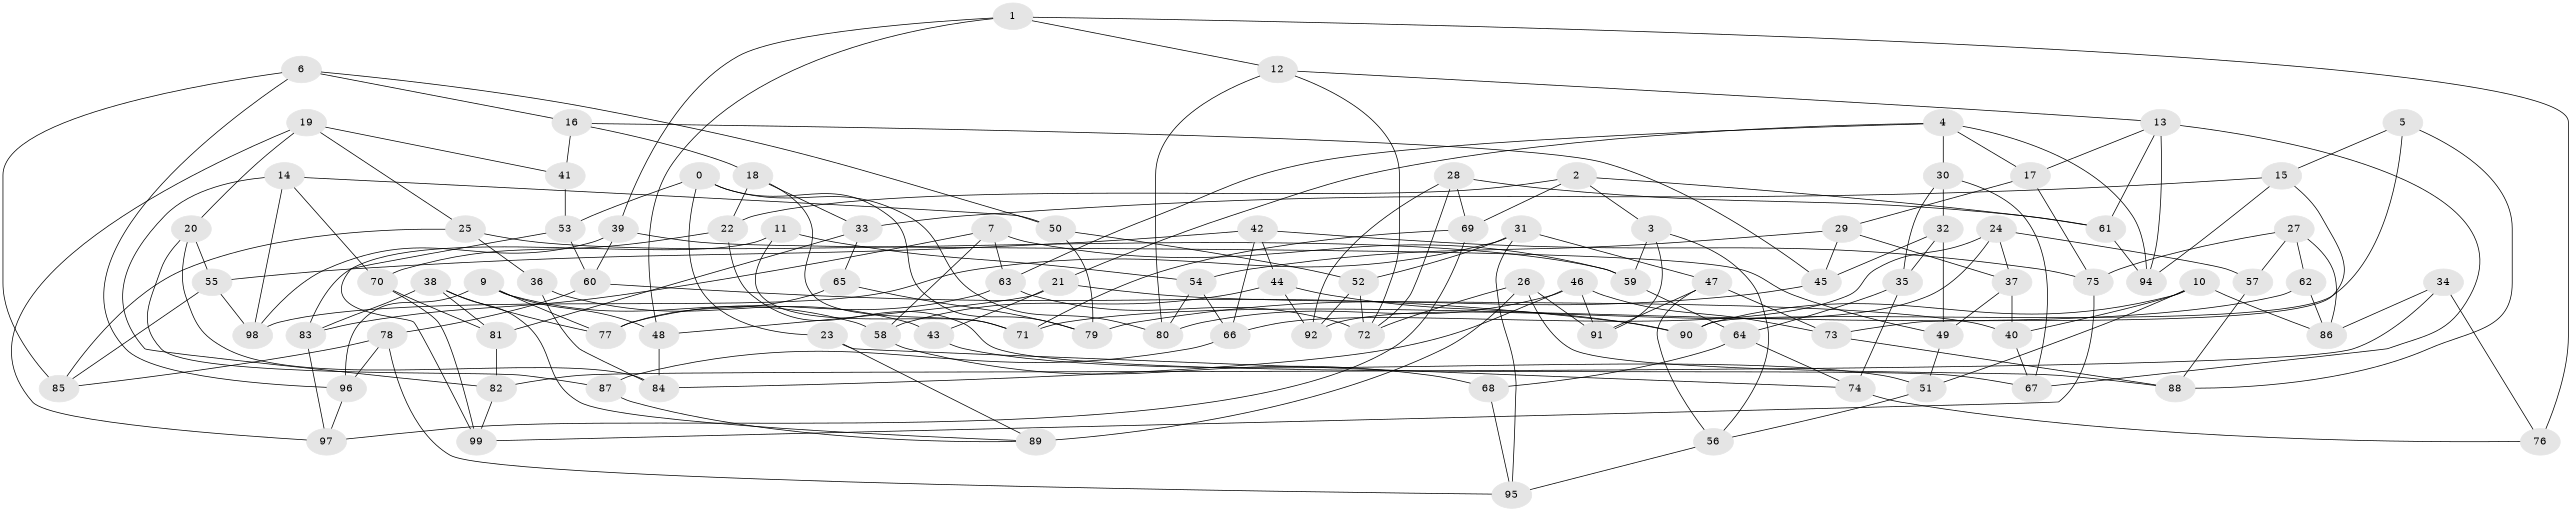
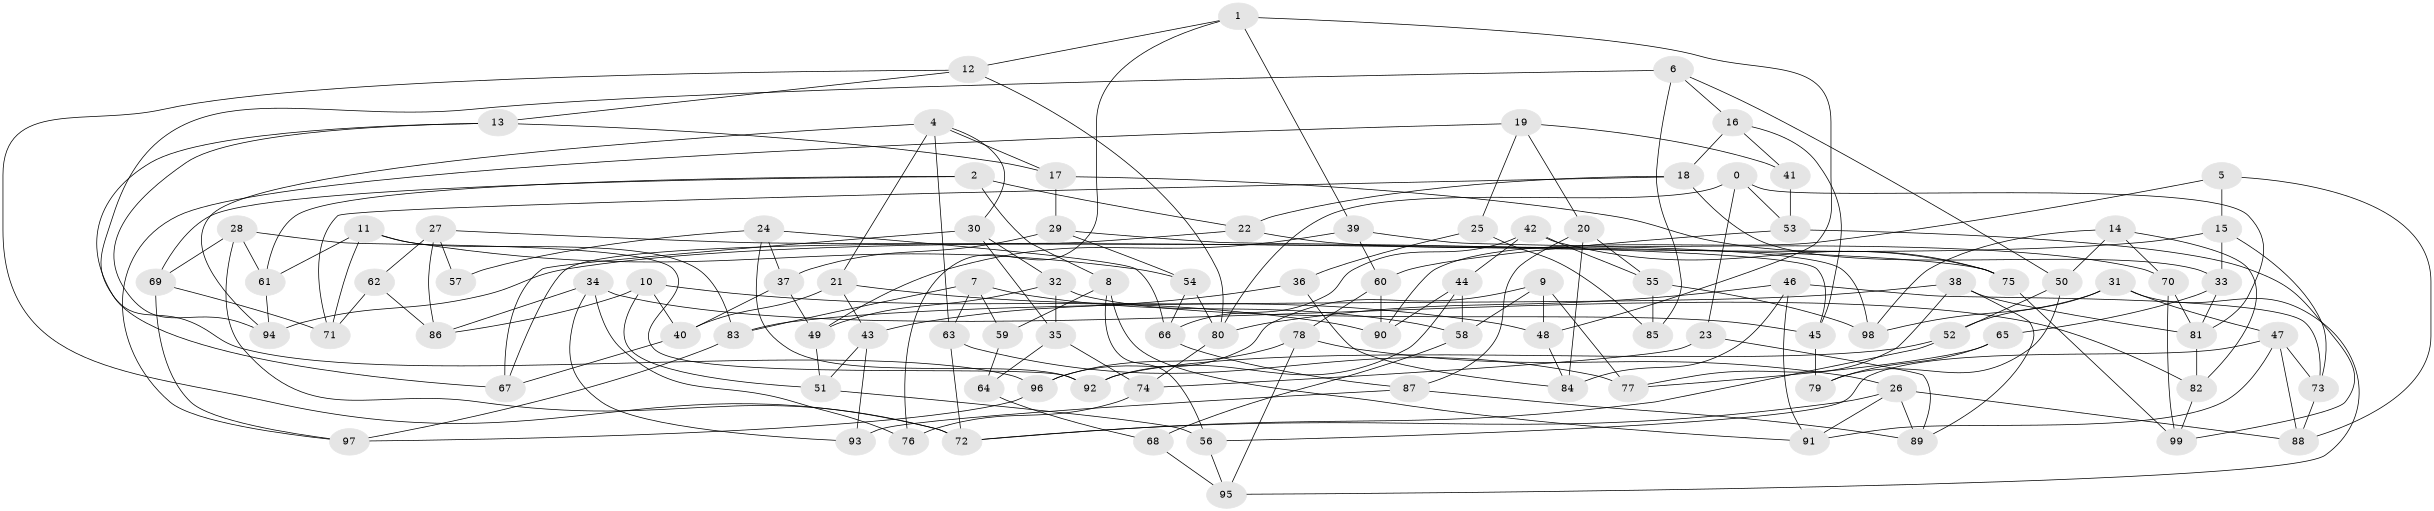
(2133, 176) -> (315, 256)
(1651, 229) -> (1109, 282)
(902, 232) -> (2069, 193)
(1193, 243) -> none
(2214, 335) -> (2288, 389)
(1798, 362) -> (1190, 356)
(210, 369) -> (1626, 362)
none -> (856, 442)
